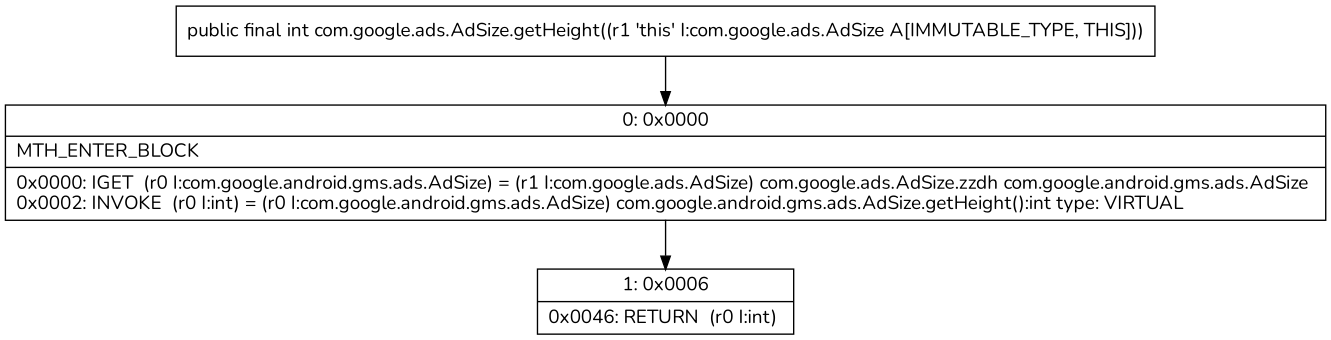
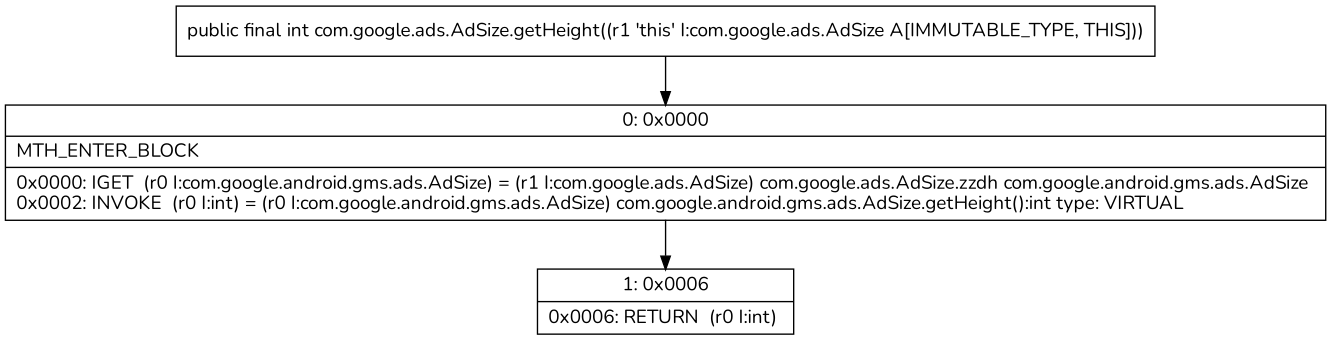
(666, 317) -> (666, 317)
